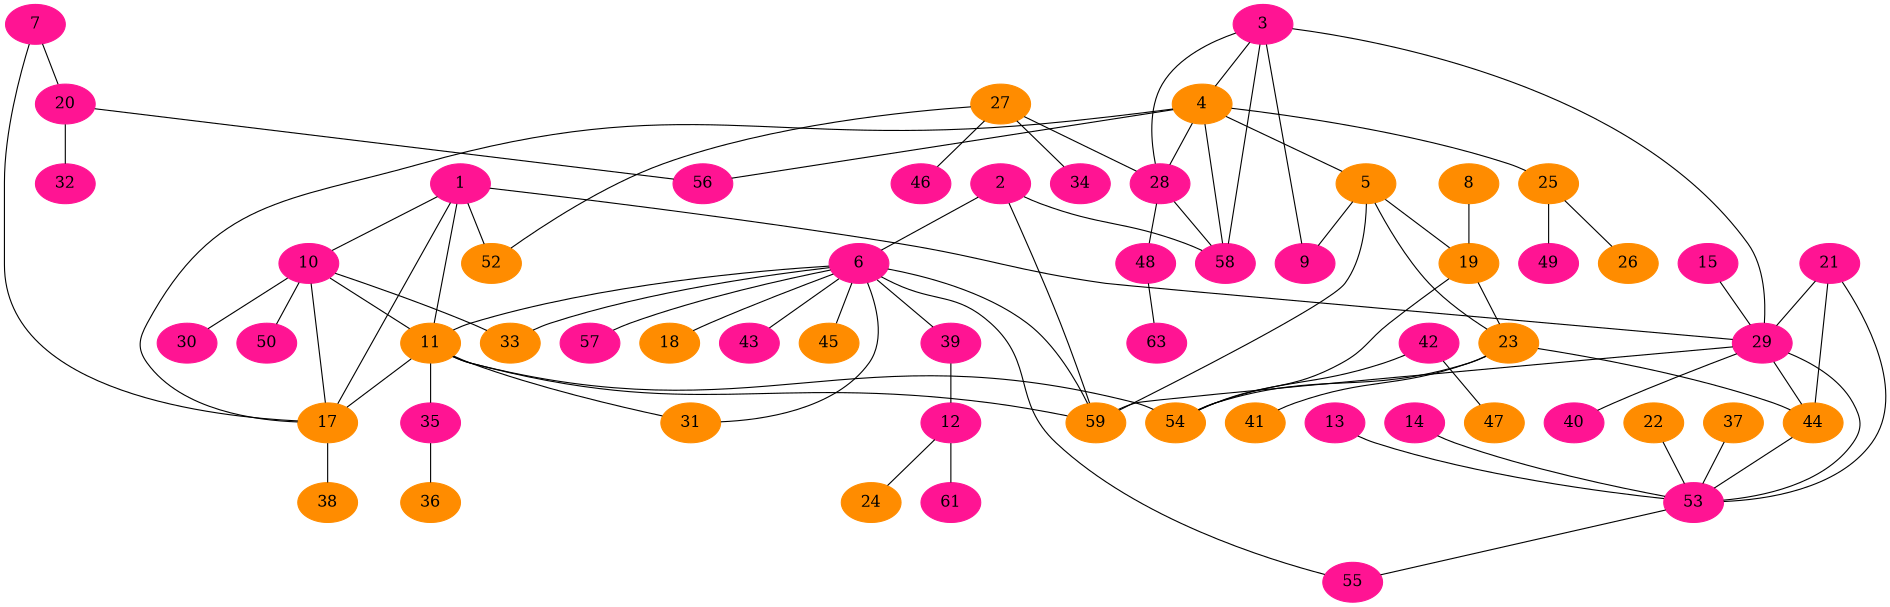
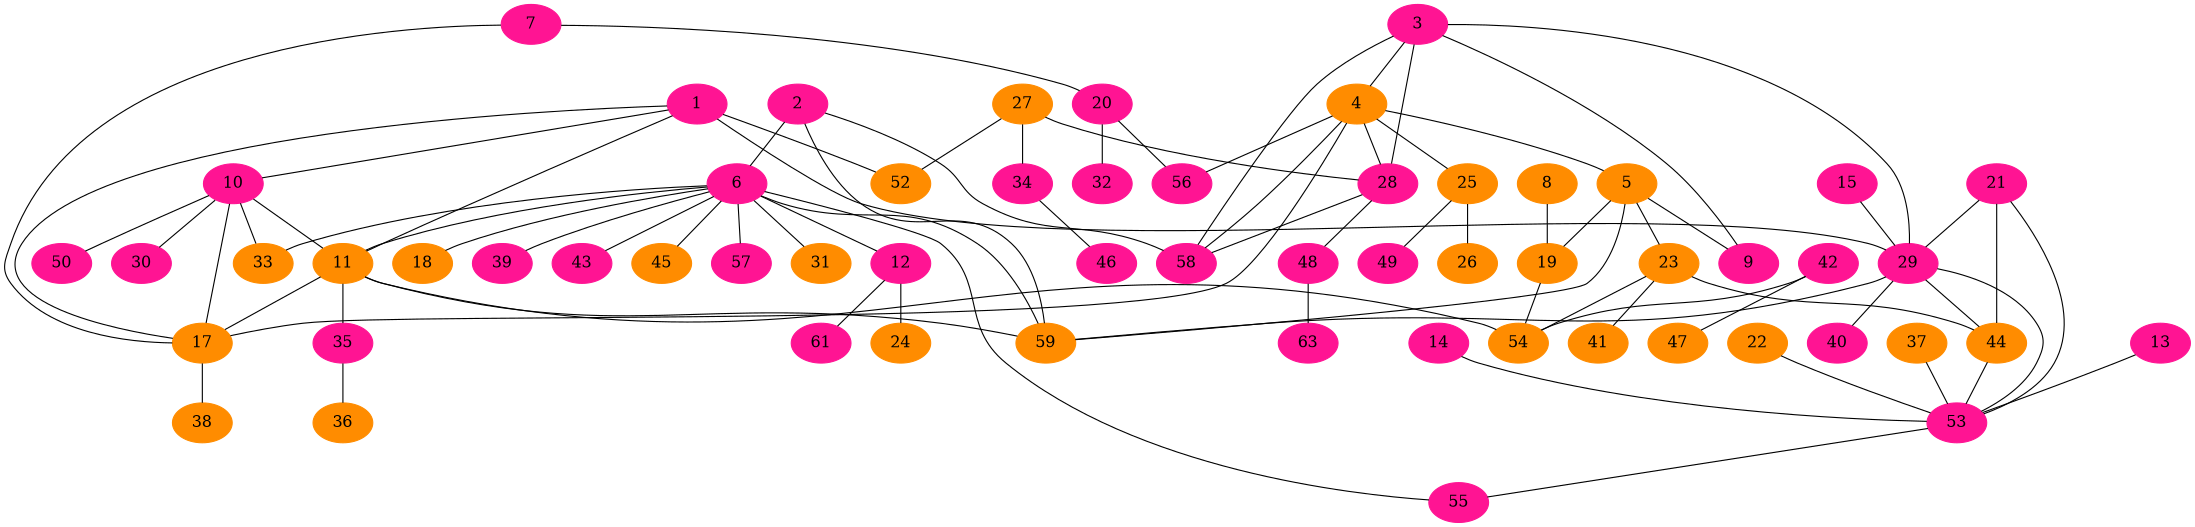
(954, 151) -> (1061, 220)
(1489, 303) -> none
(951, 383) -> (819, 224)
(557, 390) -> none
